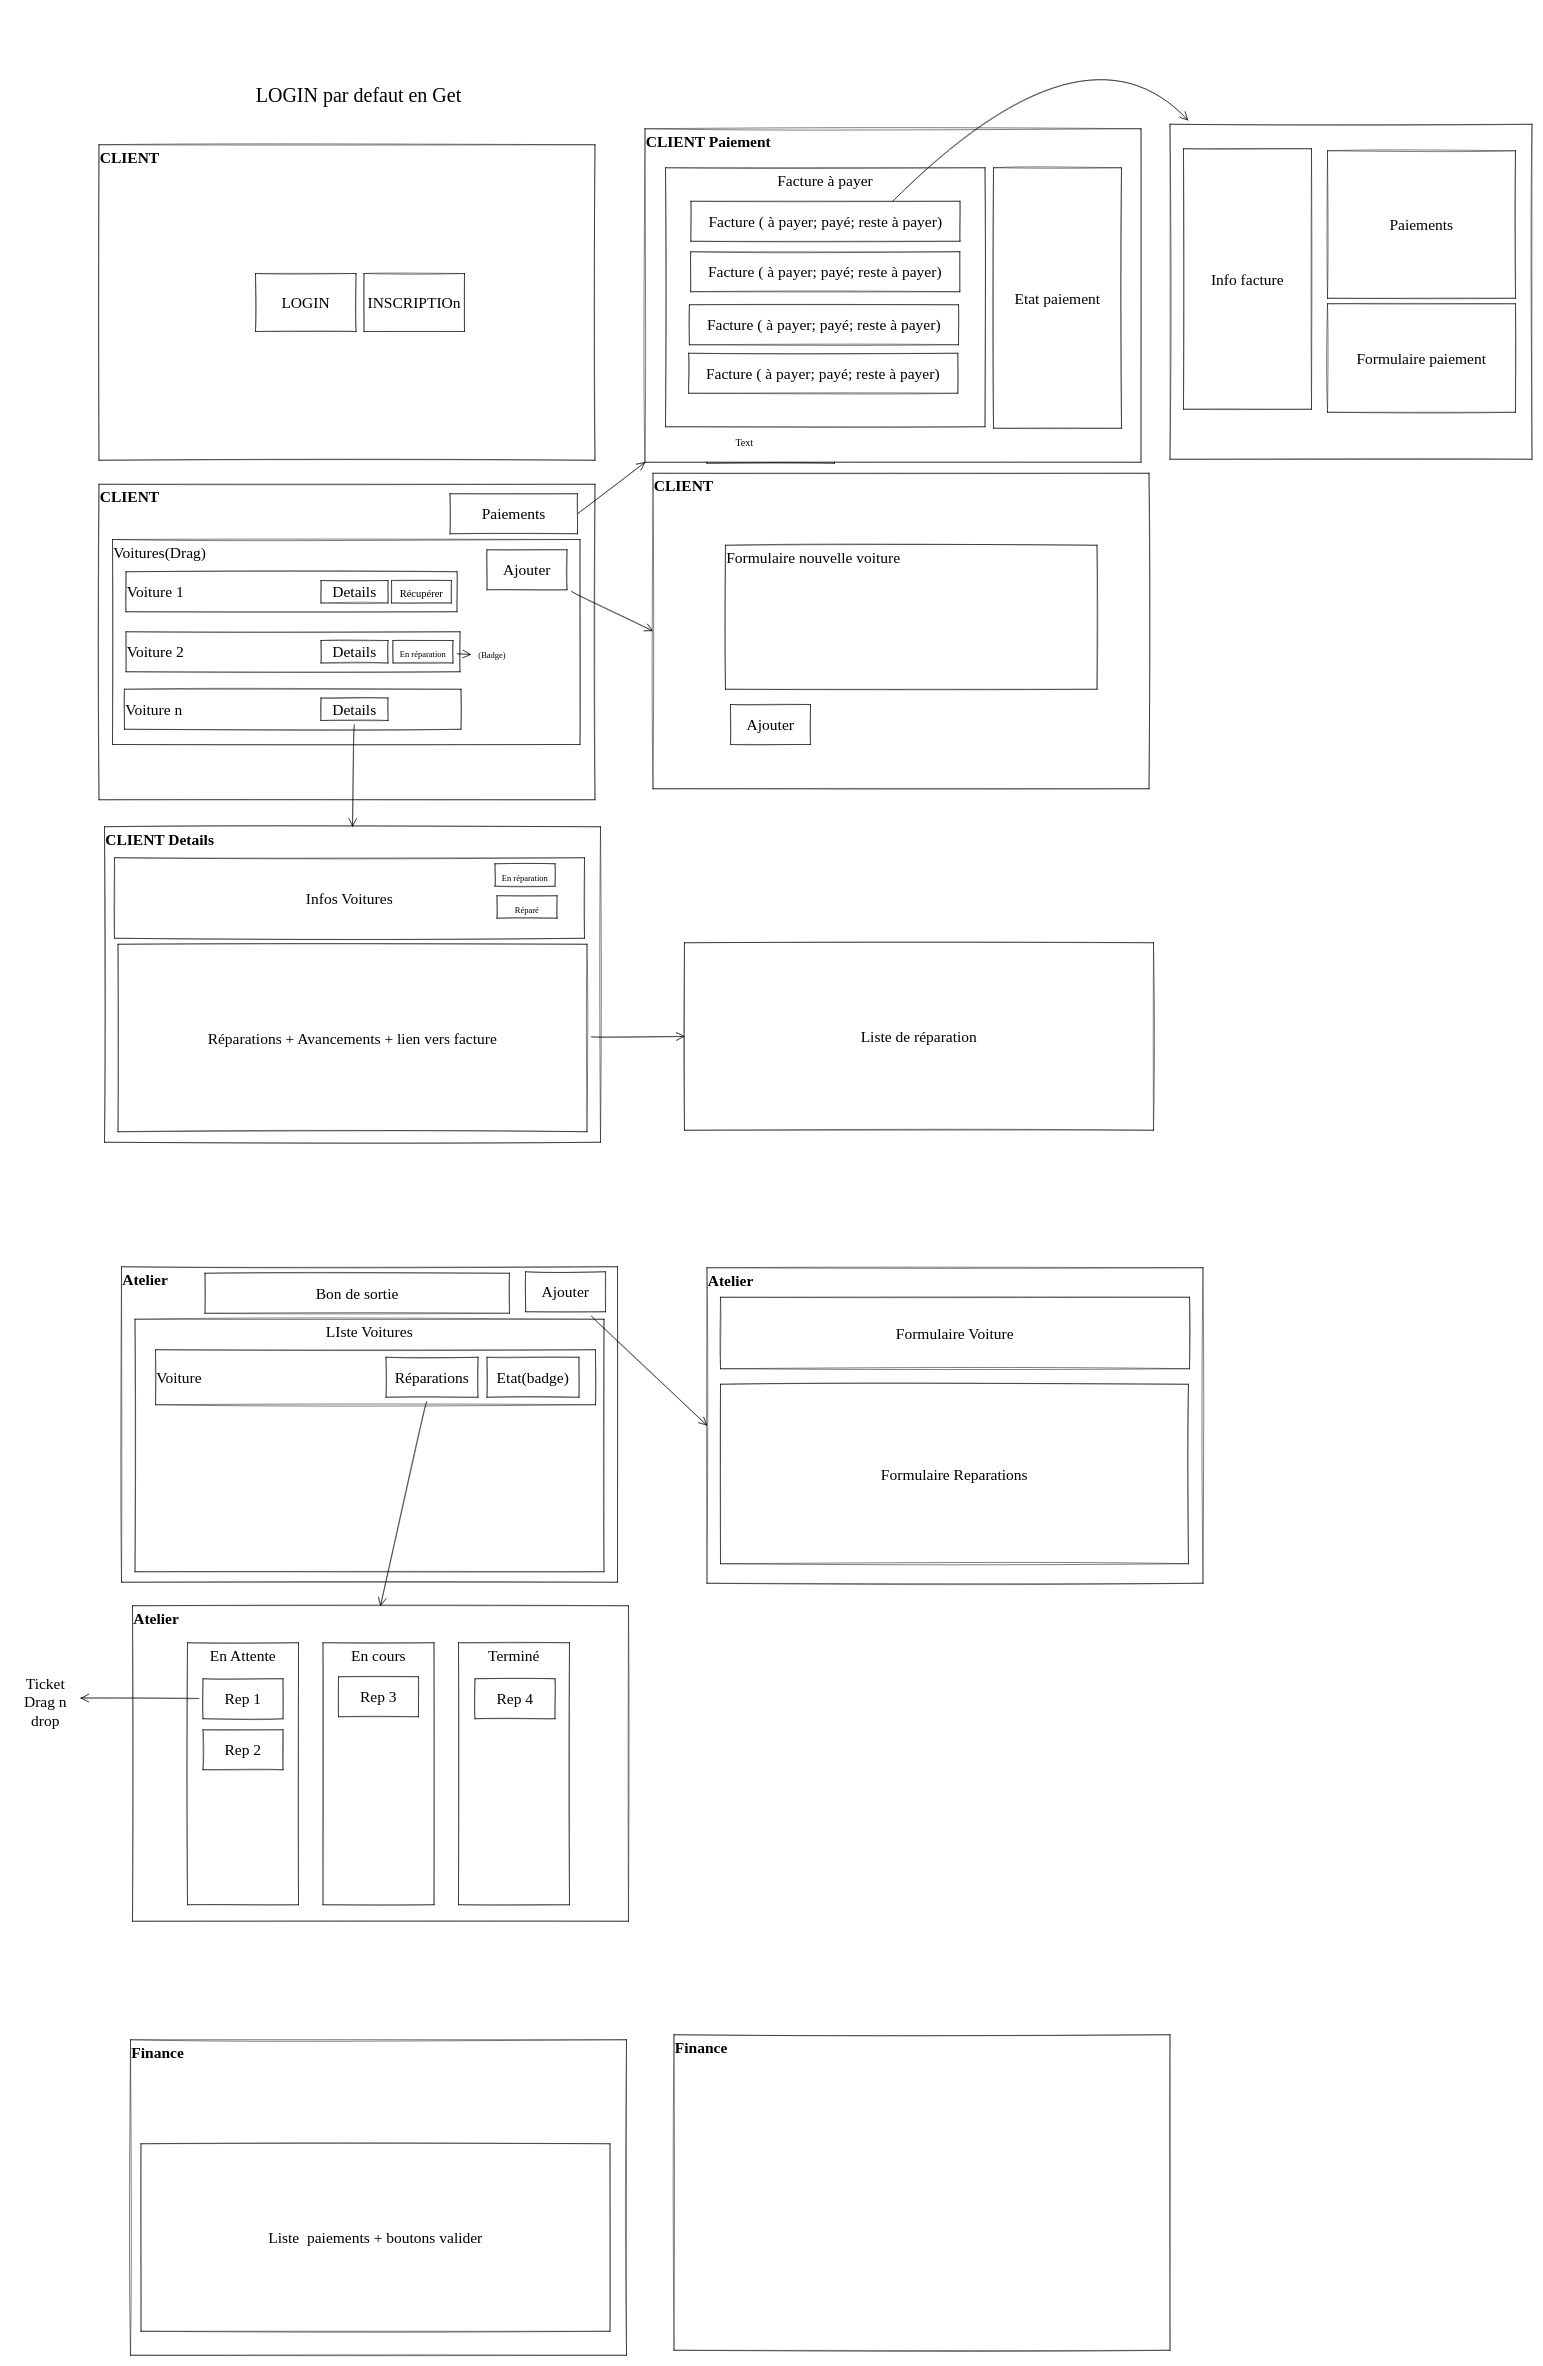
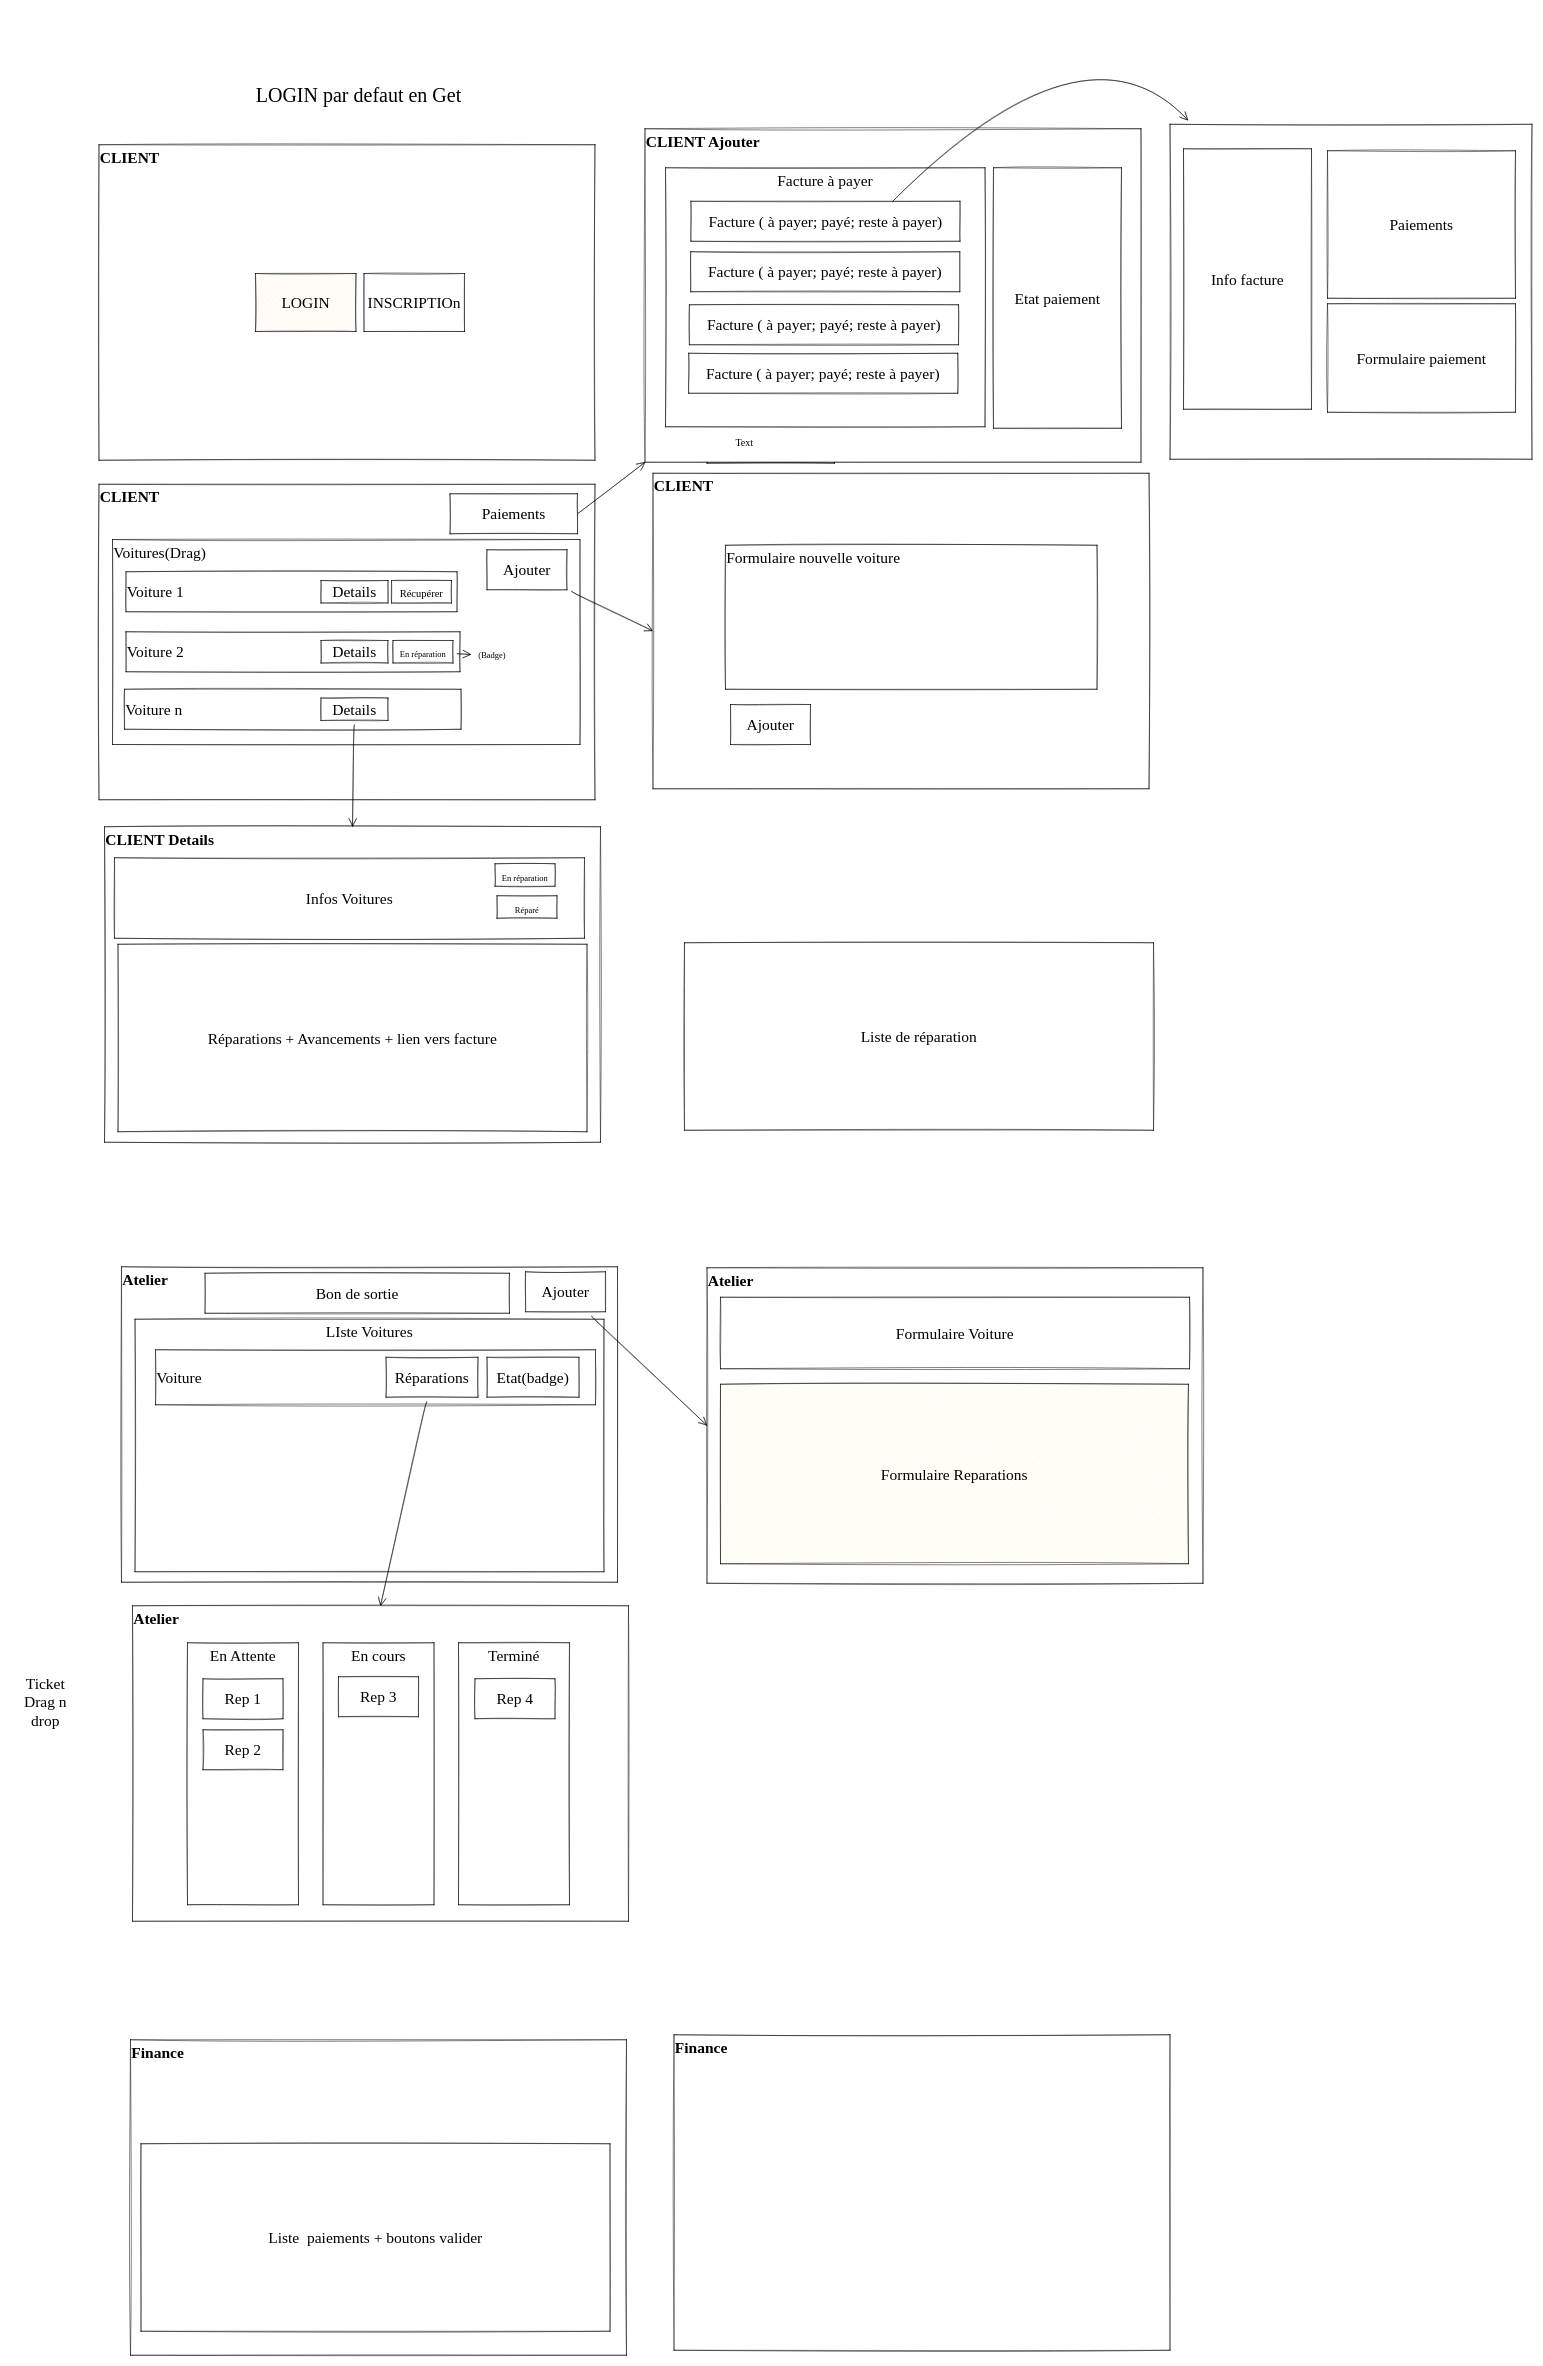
(685, 138) -> (684, 138)
(306, 303) -> (306, 303)
(636, 1037) -> none
(954, 1474) -> (954, 1474)
(139, 1698) -> none
